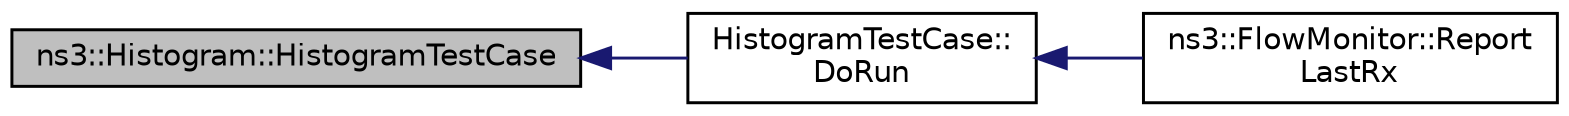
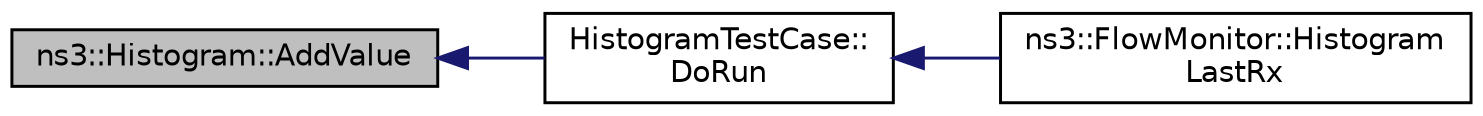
(296, 58) -> (225, 58)
(1350, 58) -> (1236, 58)
